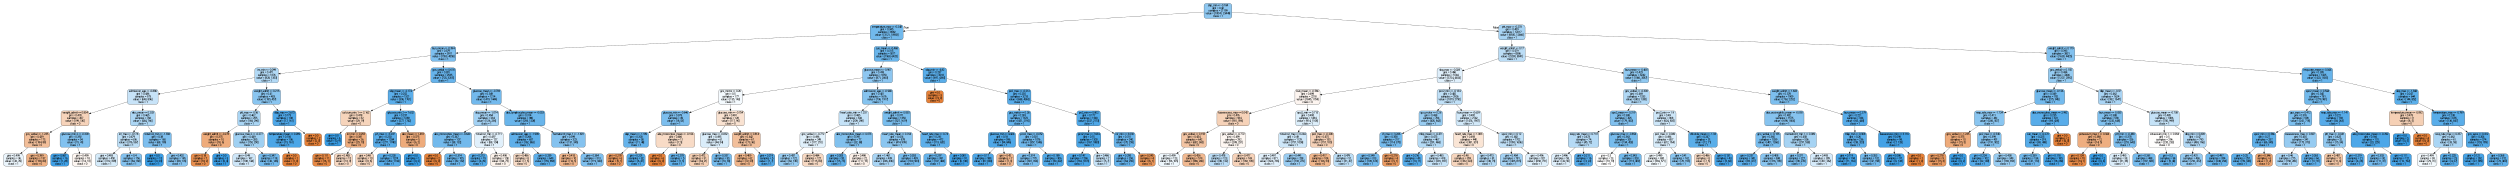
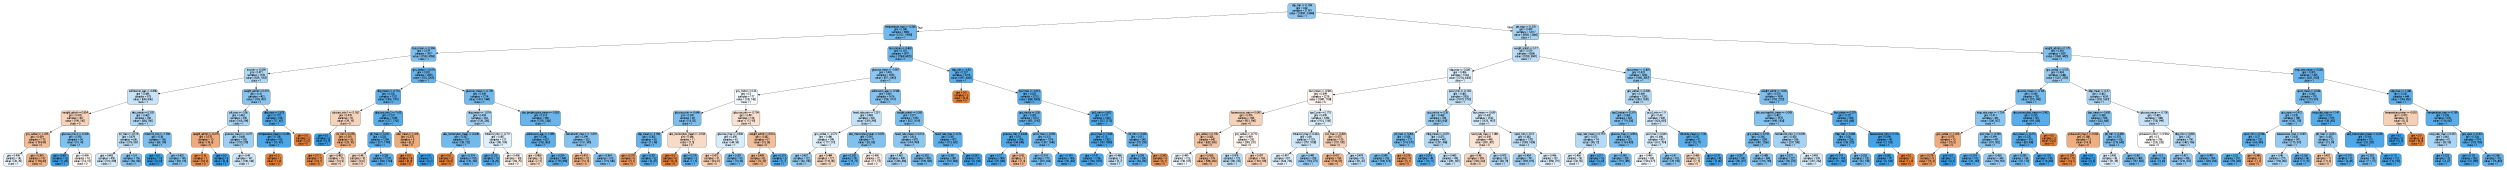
(269, 160) -> none
none -> (405, 160)
(1606, 160) -> none
(2427, 160) -> none
